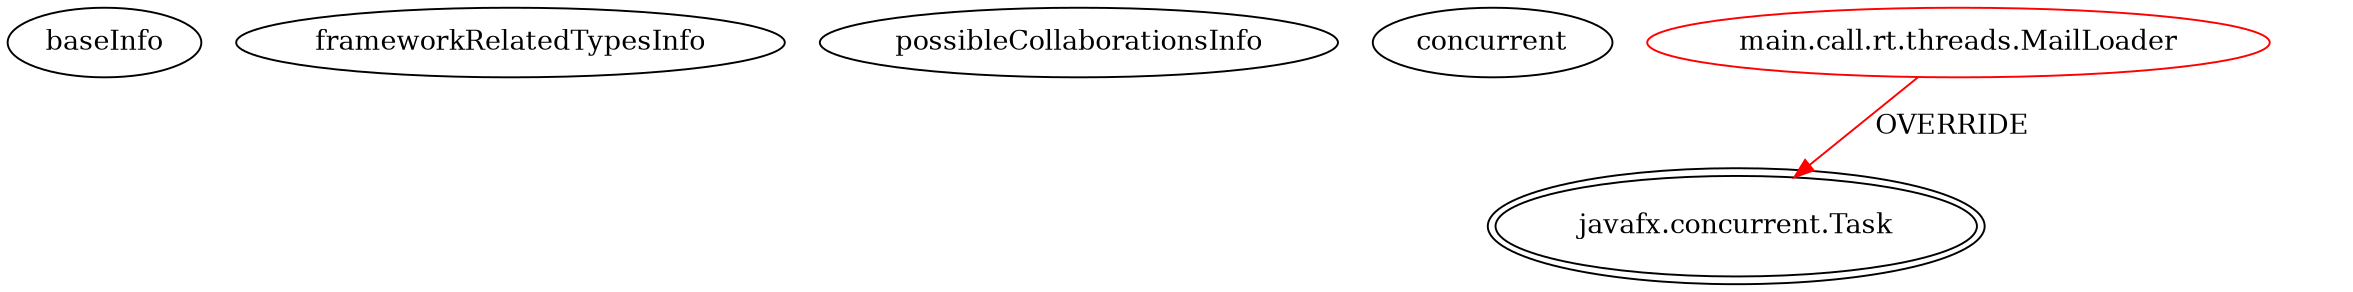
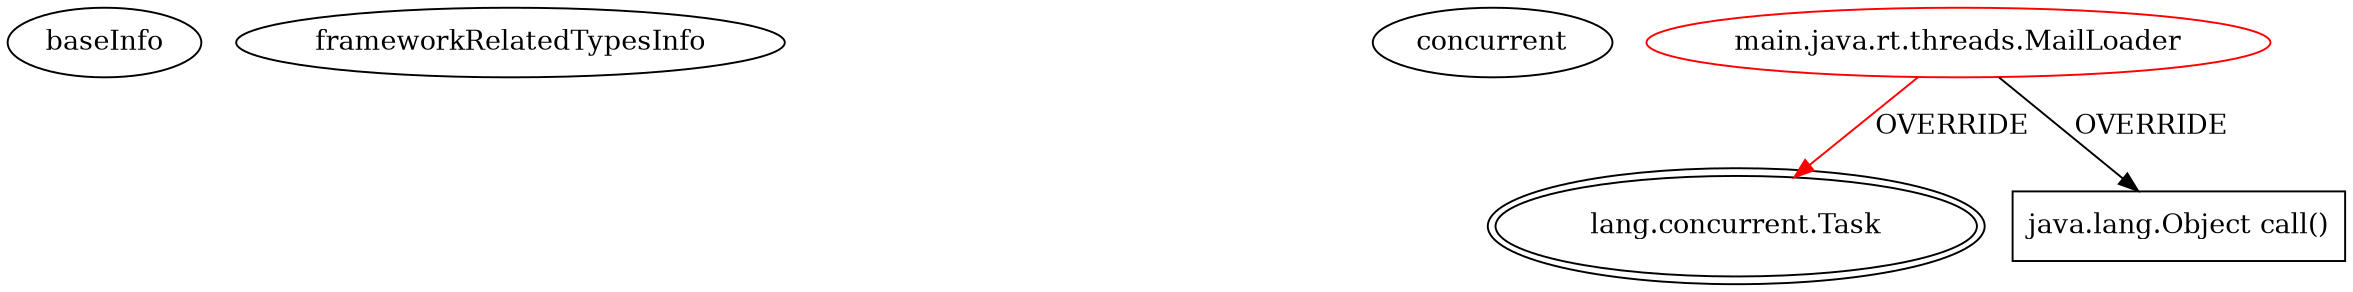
(1079, 43) -> none
(1958, 43) -> (1958, 43)
(1736, 226) -> (1736, 226)
none -> (2179, 226)
